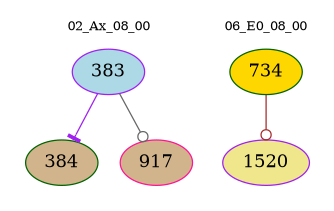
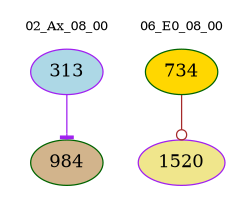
(108, 72) -> (67, 72)
(62, 163) -> (67, 163)
(156, 163) -> none
